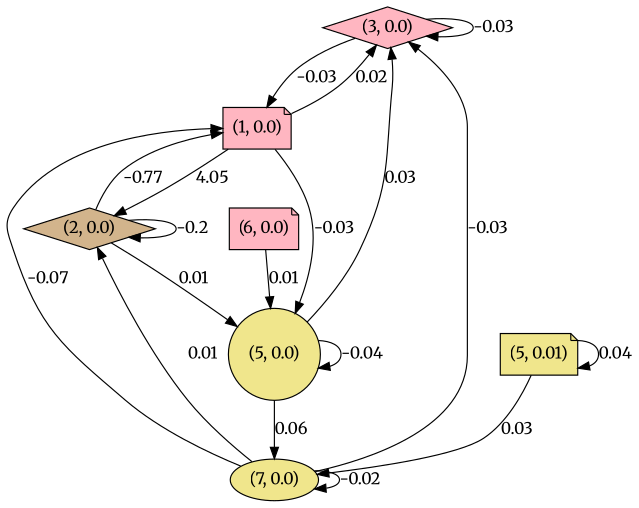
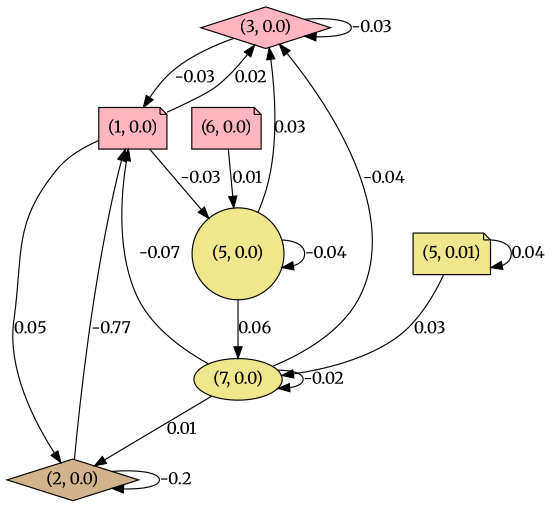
(213, 179) -> (31, 329)
(488, 229) -> (384, 179)
(170, 280) -> none
